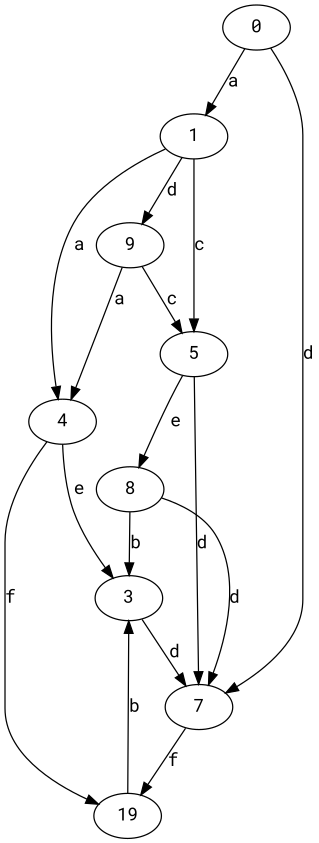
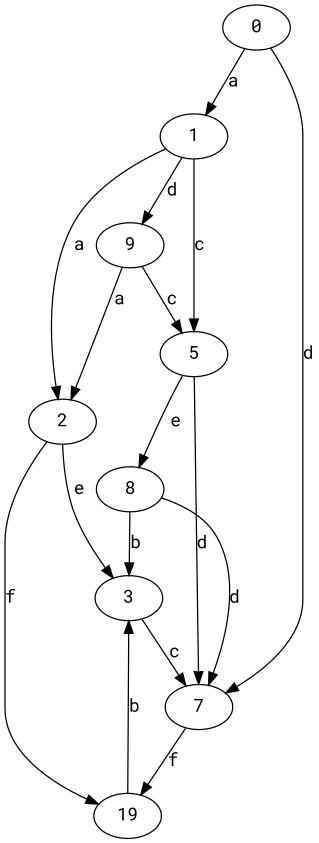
(63, 422) -> (63, 422)
(175, 653) -> (175, 653)
